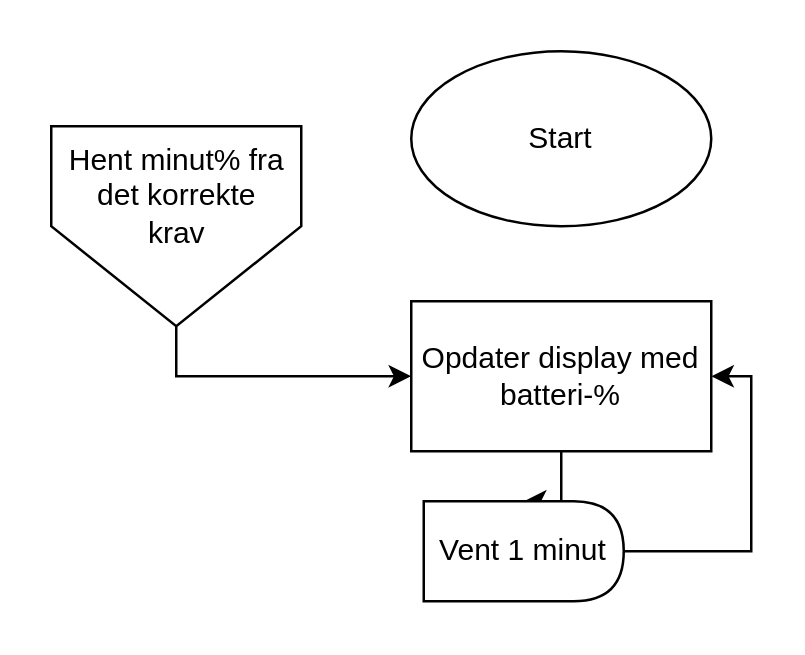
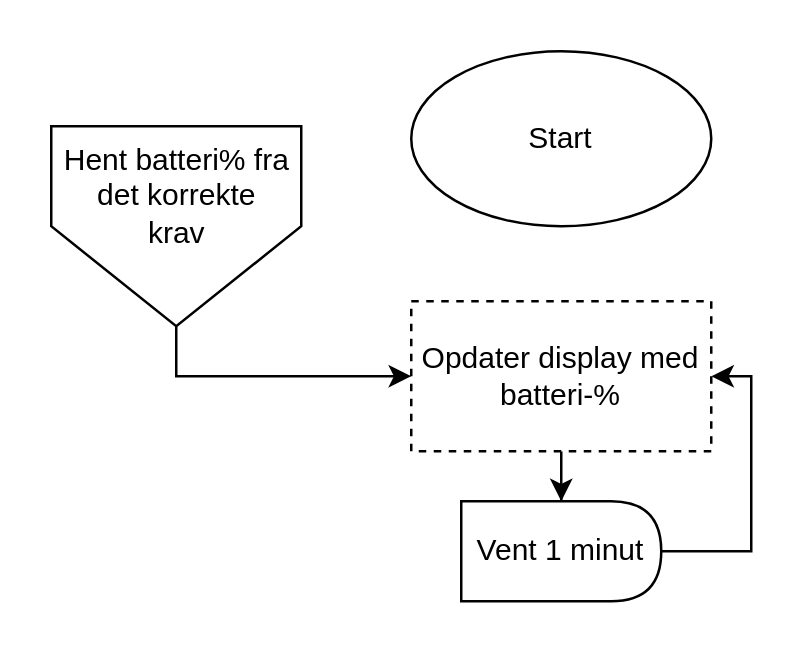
(178, 198) -> (178, 198)
(561, 376) -> (561, 376)
(524, 551) -> (561, 551)
